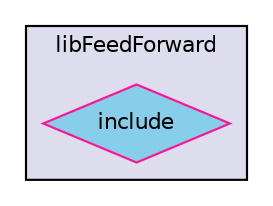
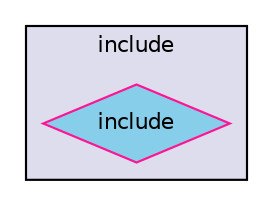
(136, 47) -> (136, 47)
